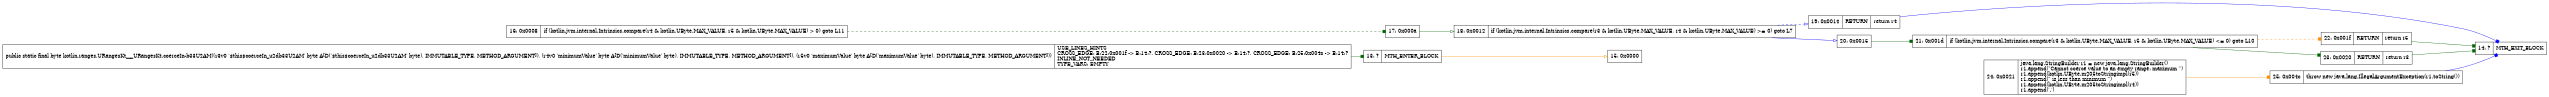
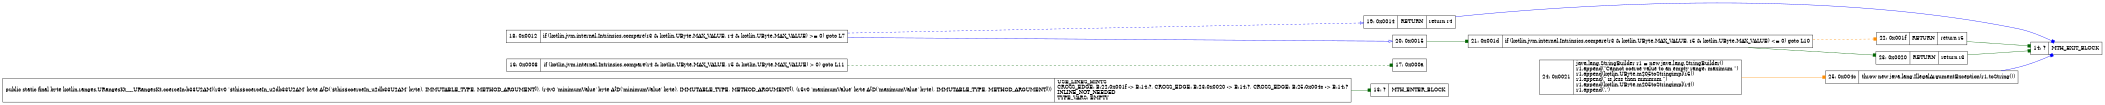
(1435, 32) -> none
(1625, 56) -> none
